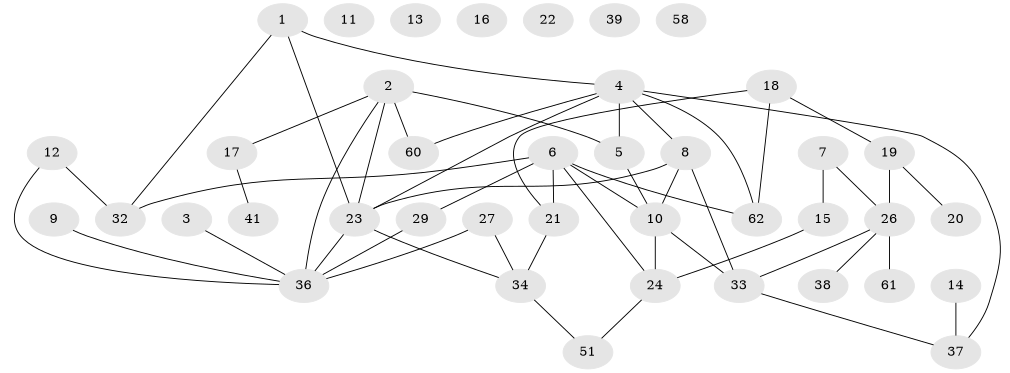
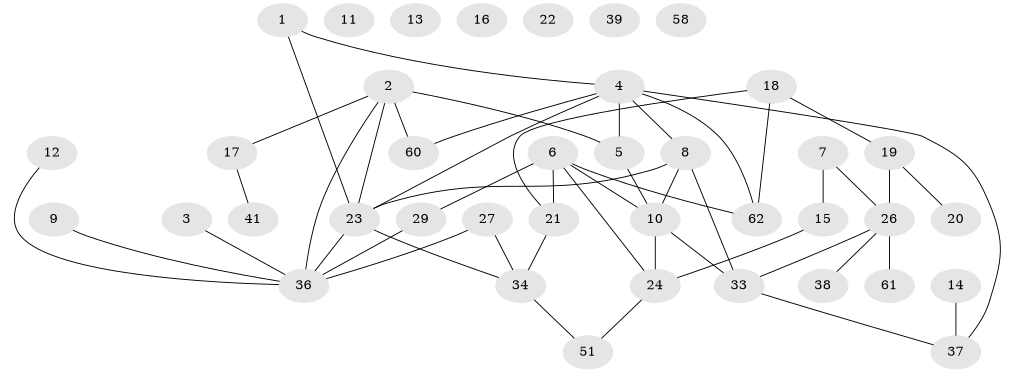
(120, 219) -> none
